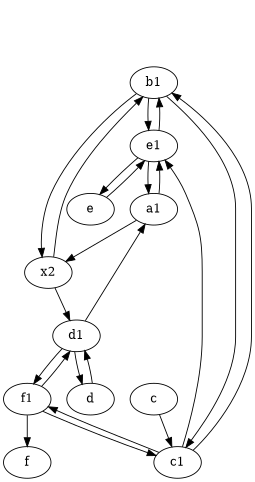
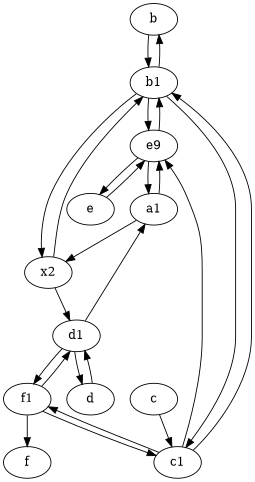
none -> (154, 19)
(154, 146) -> (154, 146)
